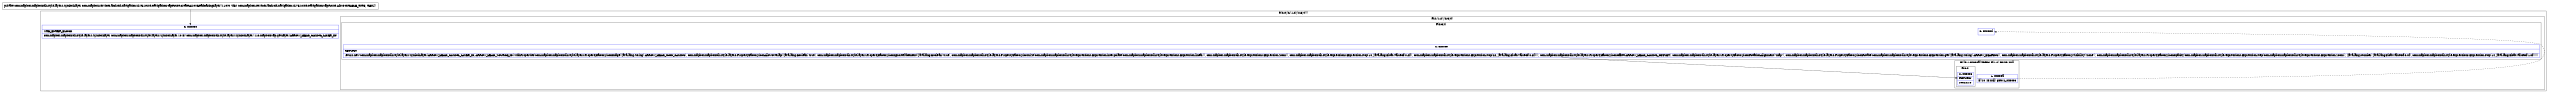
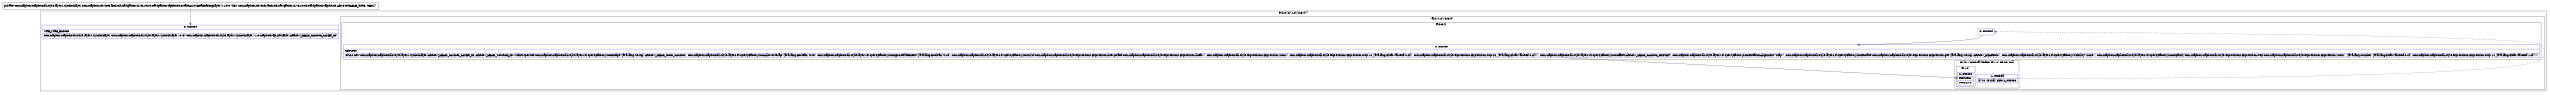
(58, 31) -> (56, 31)
none -> (1922, 43)
(1965, 69) -> (1965, 69)
